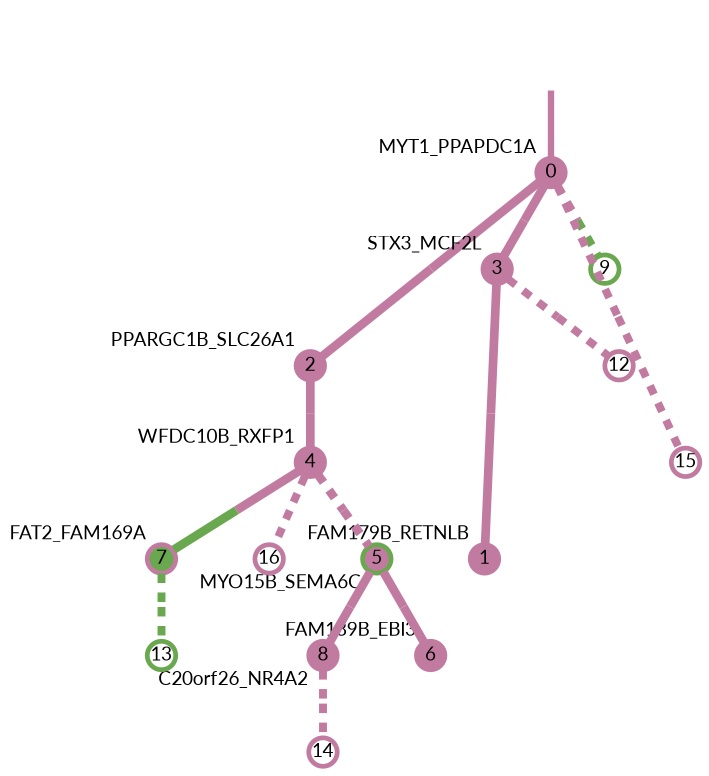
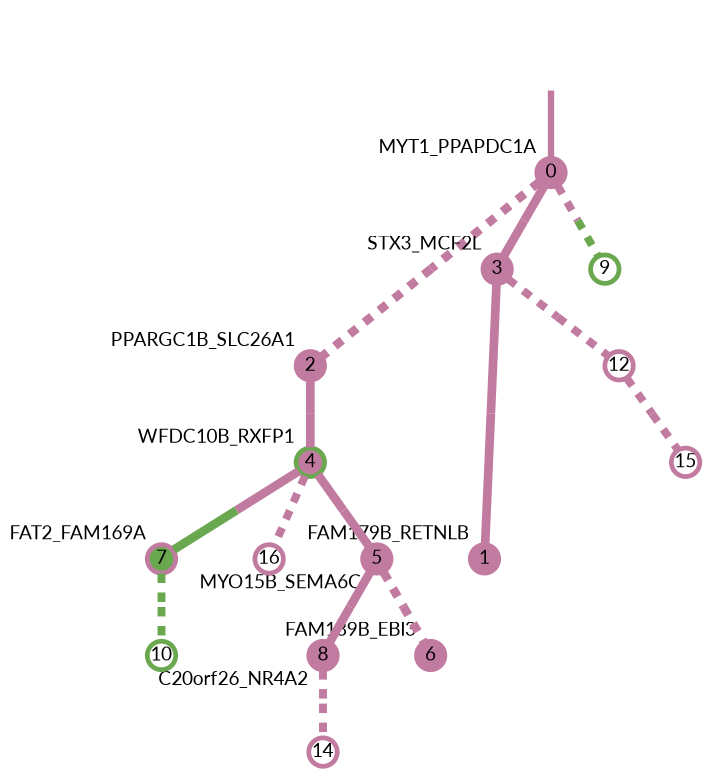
(431, 269) -> (431, 269)
(618, 317) -> (652, 414)
(310, 462) -> (310, 462)
(343, 510) -> (343, 510)
(377, 559) -> (377, 559)
(404, 607) -> (404, 607)
(162, 656) -> (162, 656)
